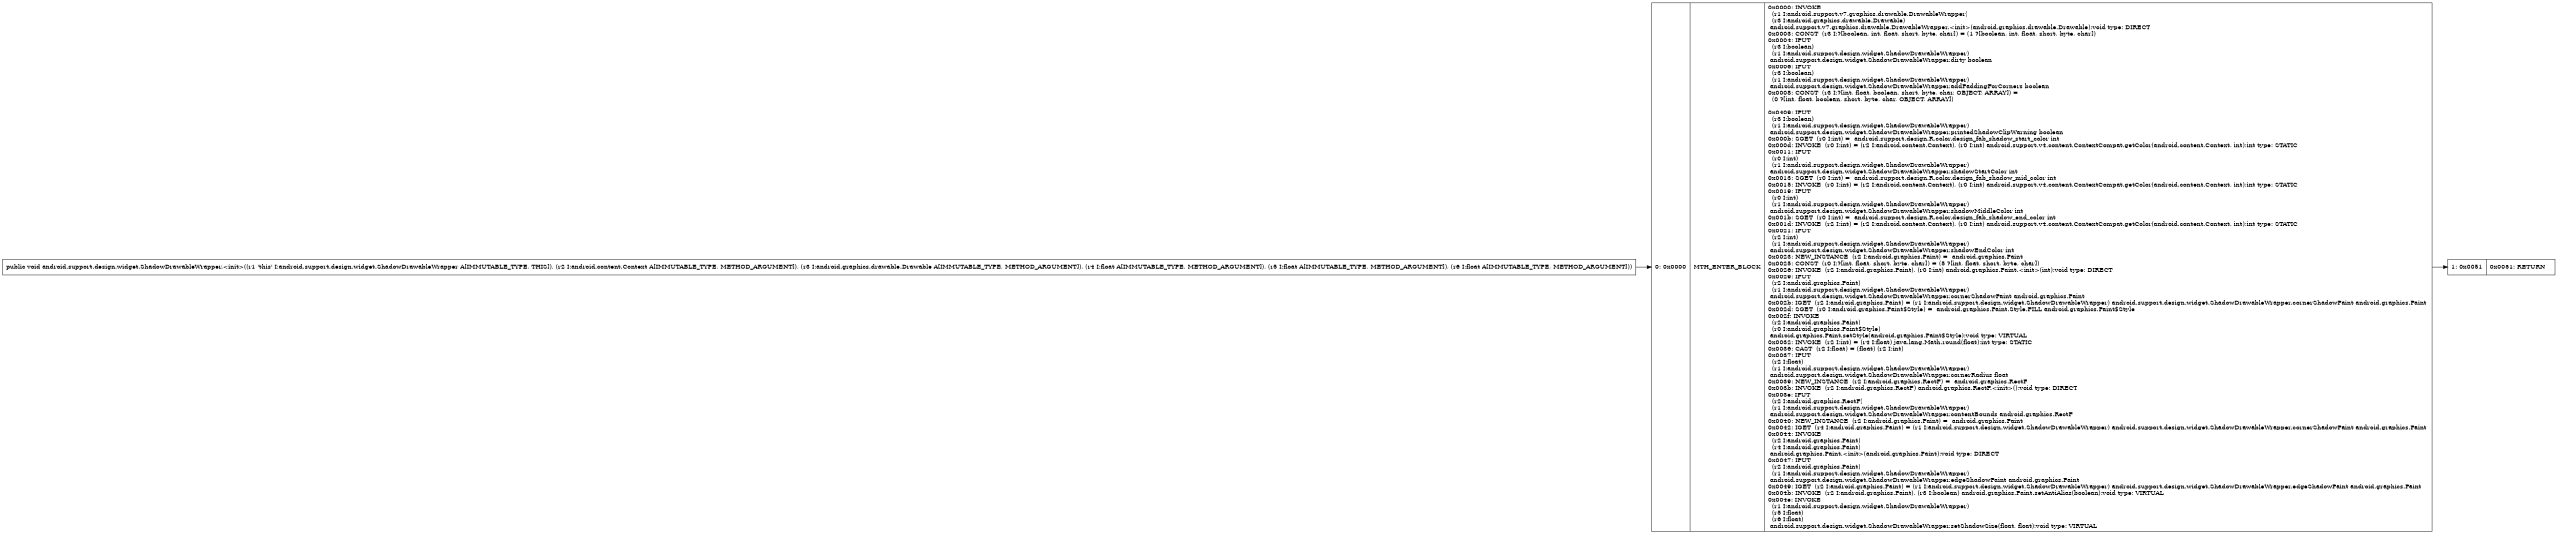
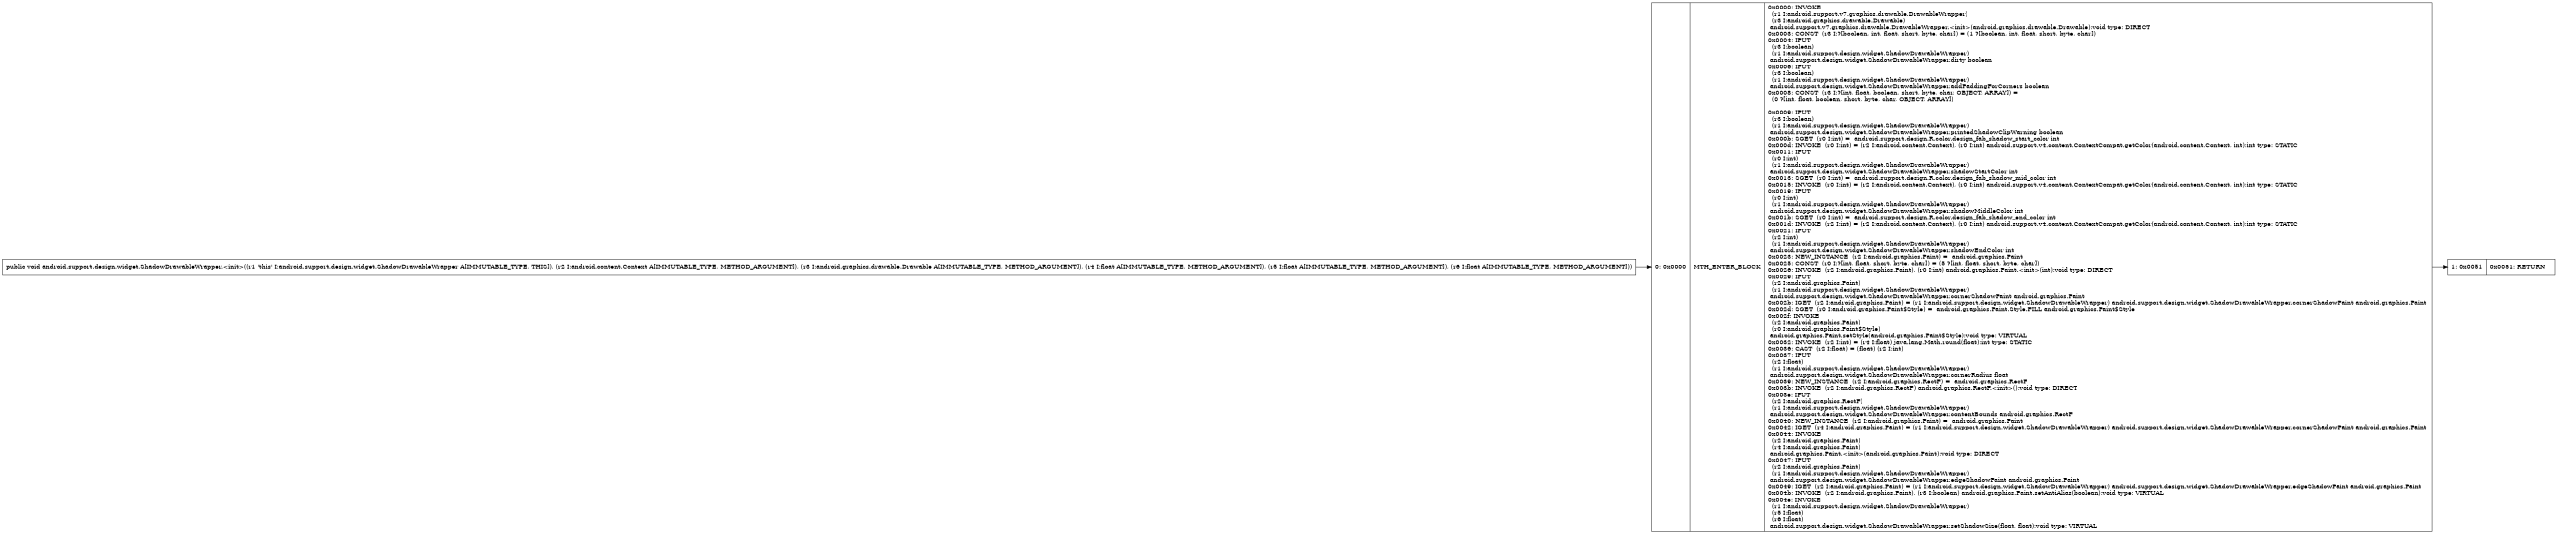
(1791, 113) -> (1791, 113)
